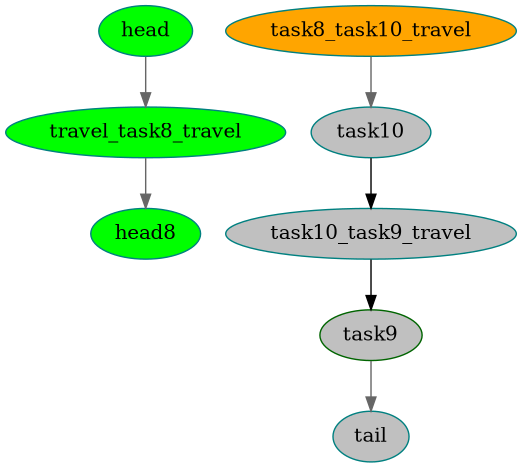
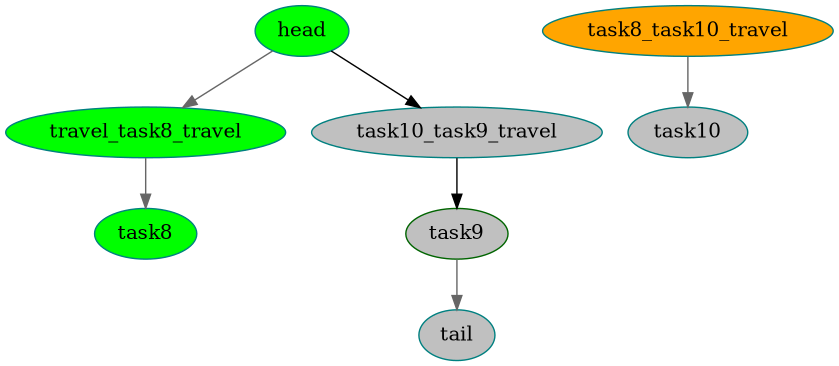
(371, 176) -> (370, 75)
(146, 234) -> (146, 234)
